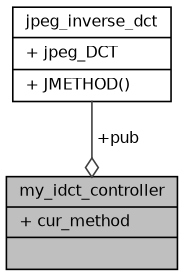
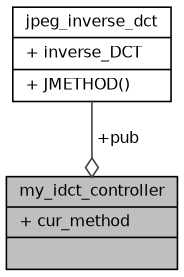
(72, 53) -> (84, 53)
